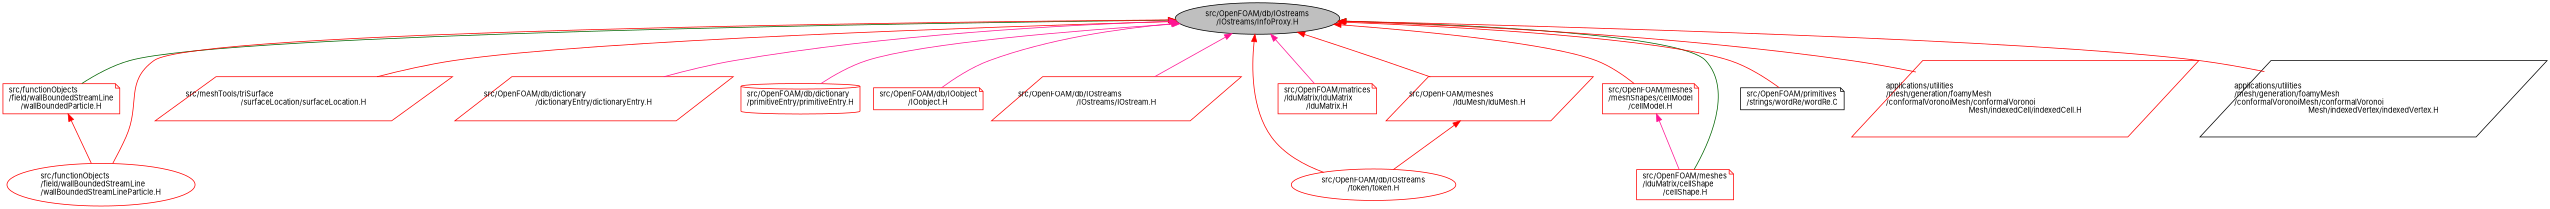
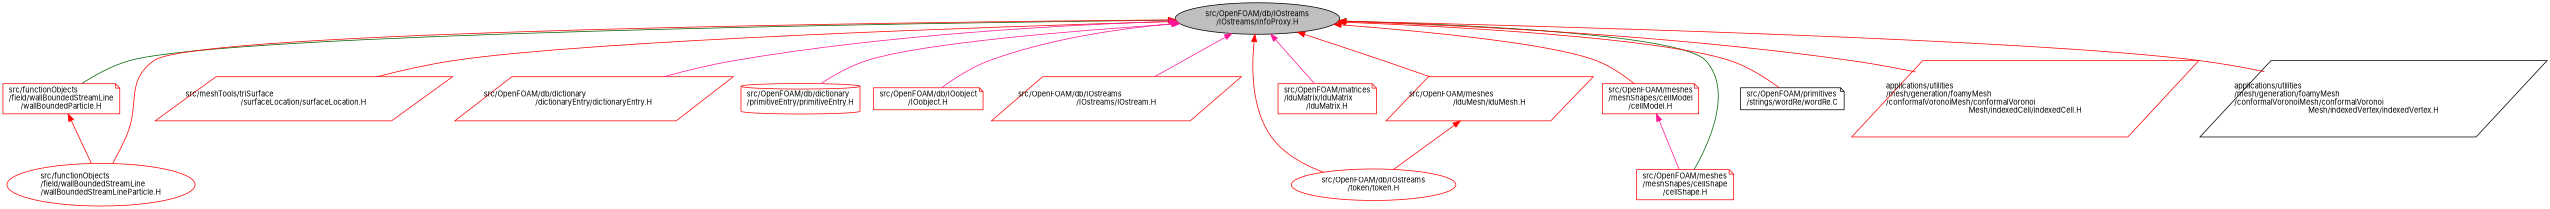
(1685, 185) -> (1685, 185)
